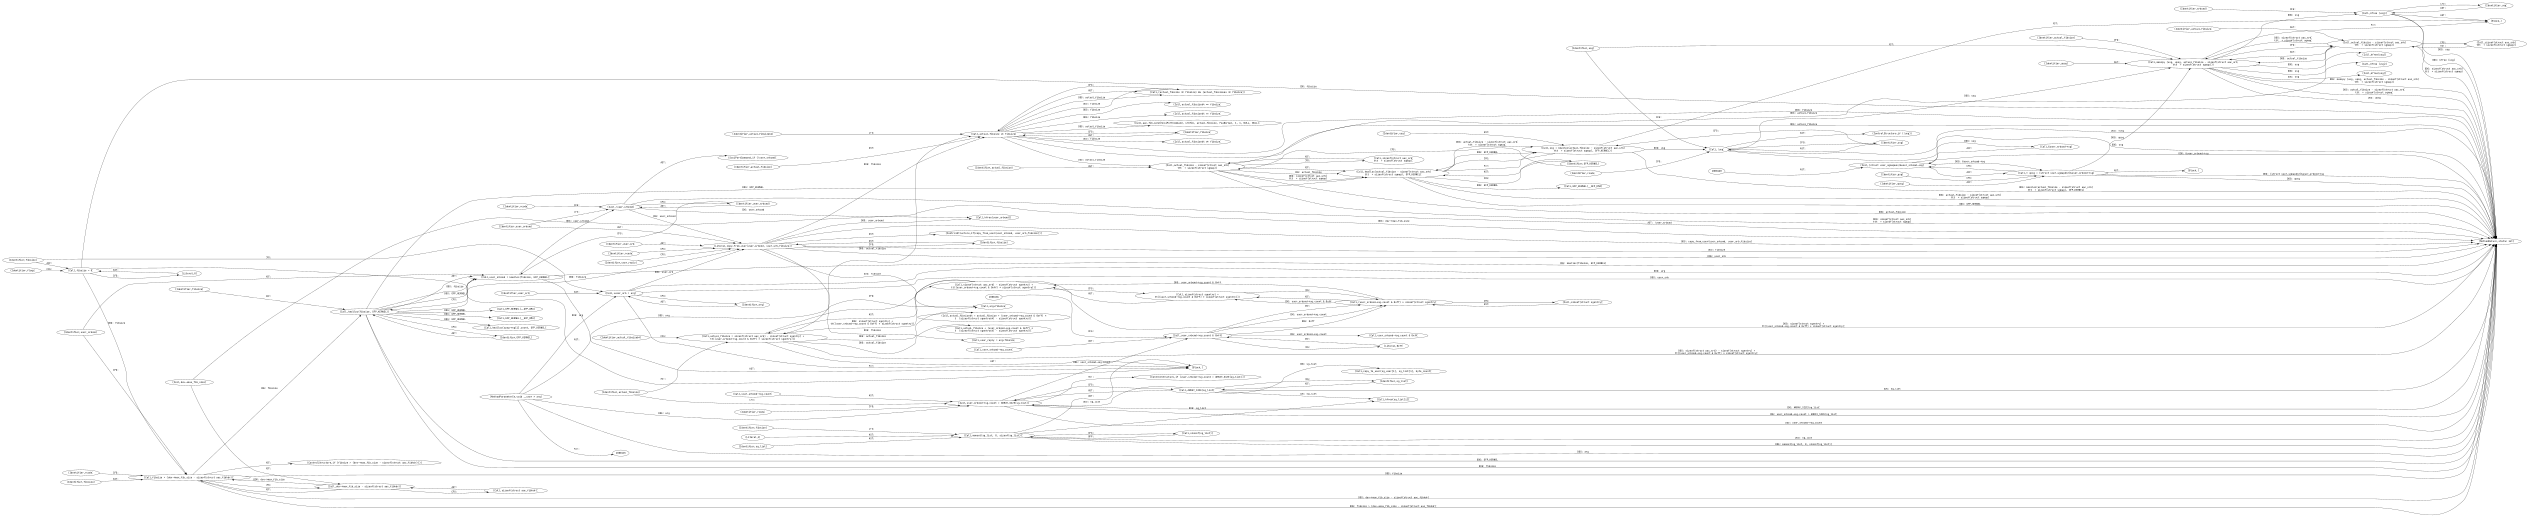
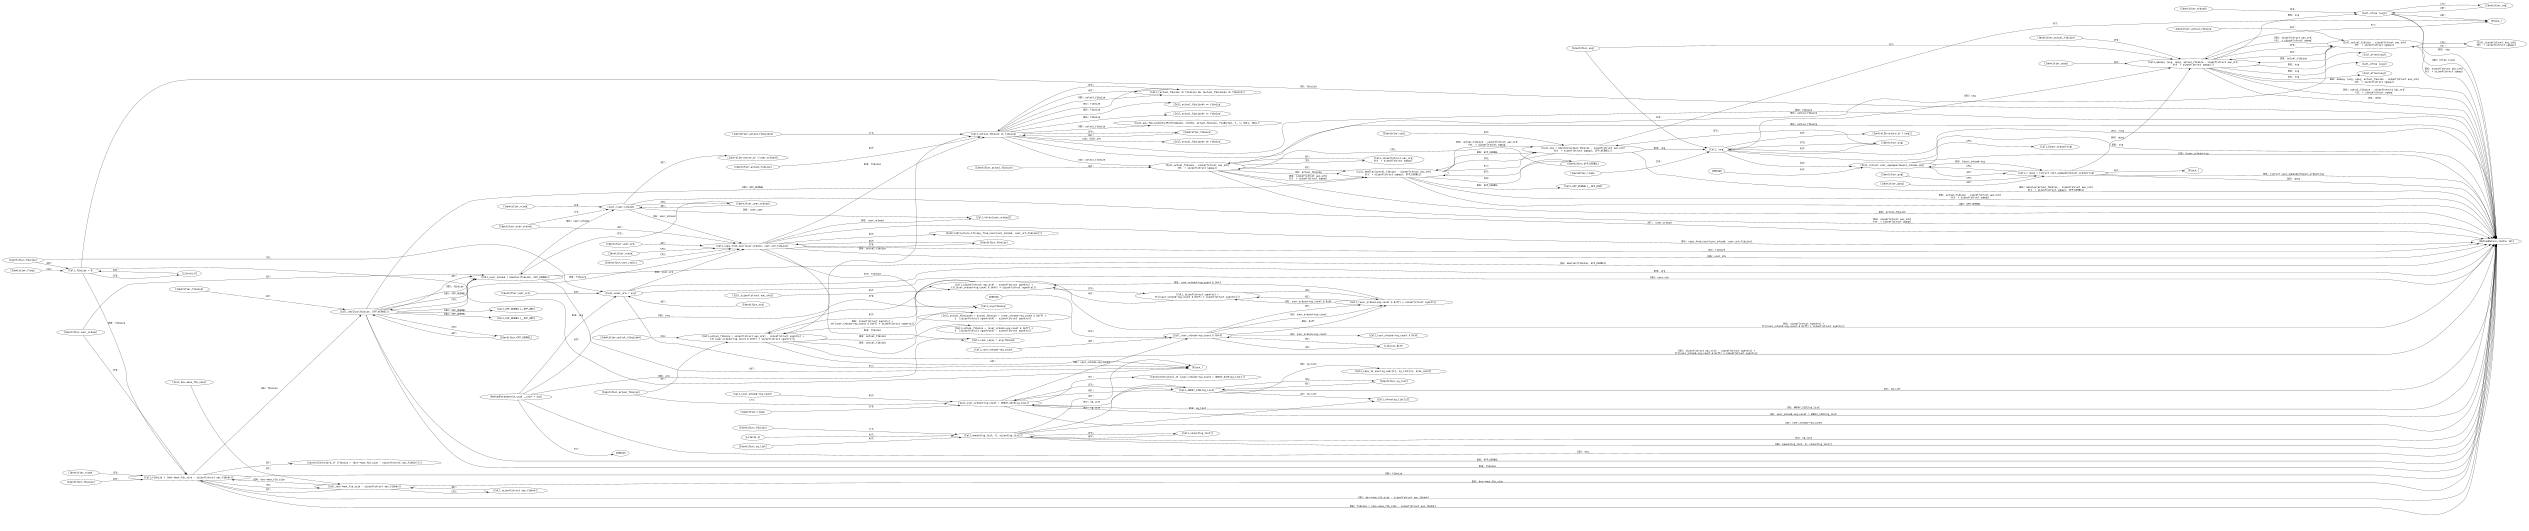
(1092, 139) -> (1092, 139)
(1970, 141) -> (1970, 141)
(1980, 151) -> (1785, 166)
(753, 158) -> (753, 158)
(753, 210) -> (753, 210)
(1308, 221) -> (1557, 483)
(753, 246) -> (753, 246)
none -> (753, 296)
(686, 301) -> none
(1583, 302) -> none
(516, 328) -> none
none -> (1106, 412)
(750, 420) -> (762, 379)
